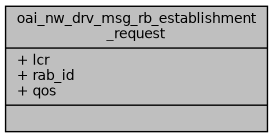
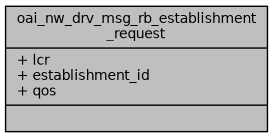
(46, 76) -> (84, 76)
